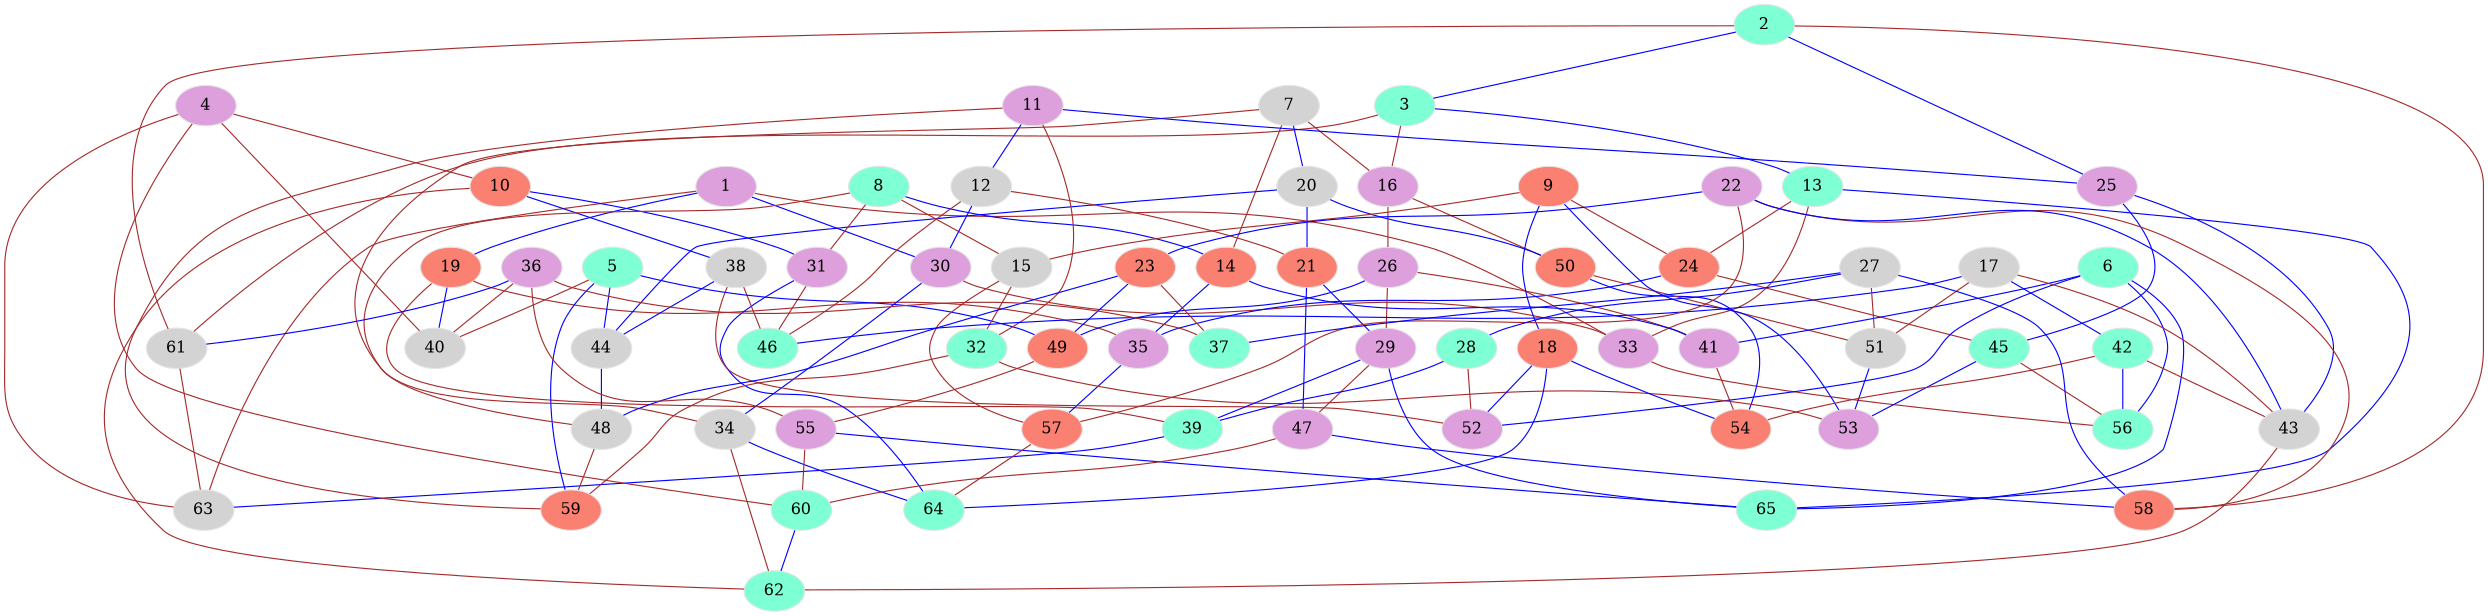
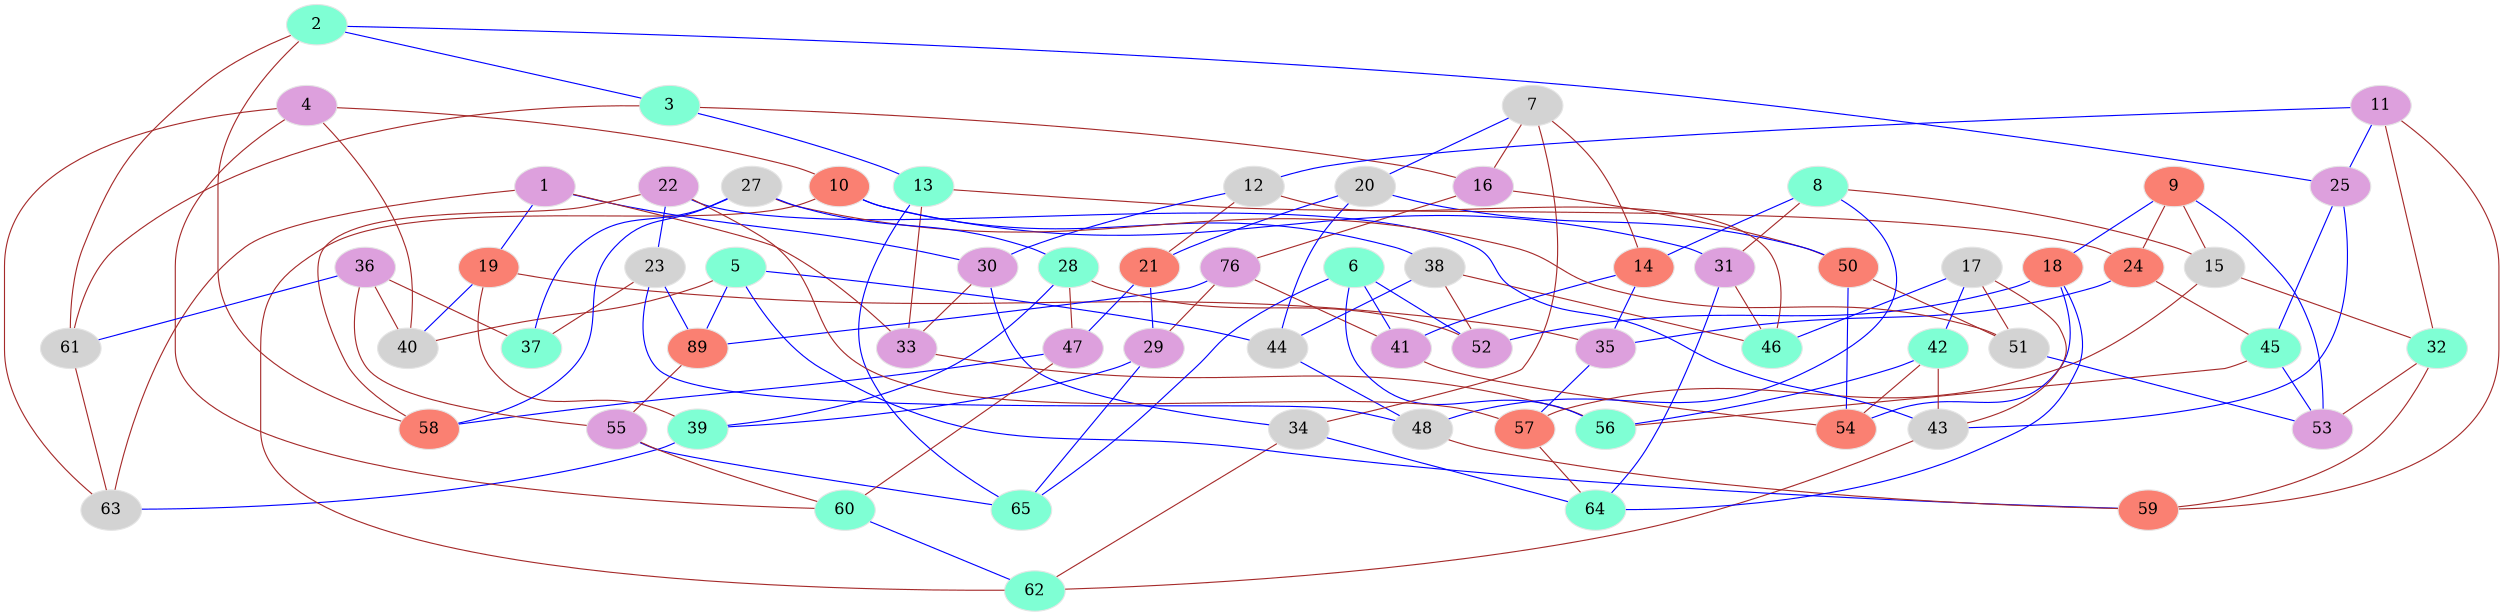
(421, 241) -> (1732, 397)
(1145, 267) -> (655, 267)
(1388, 267) -> (1230, 267)
(1058, 348) -> (698, 348)
(1350, 383) -> (1071, 316)
